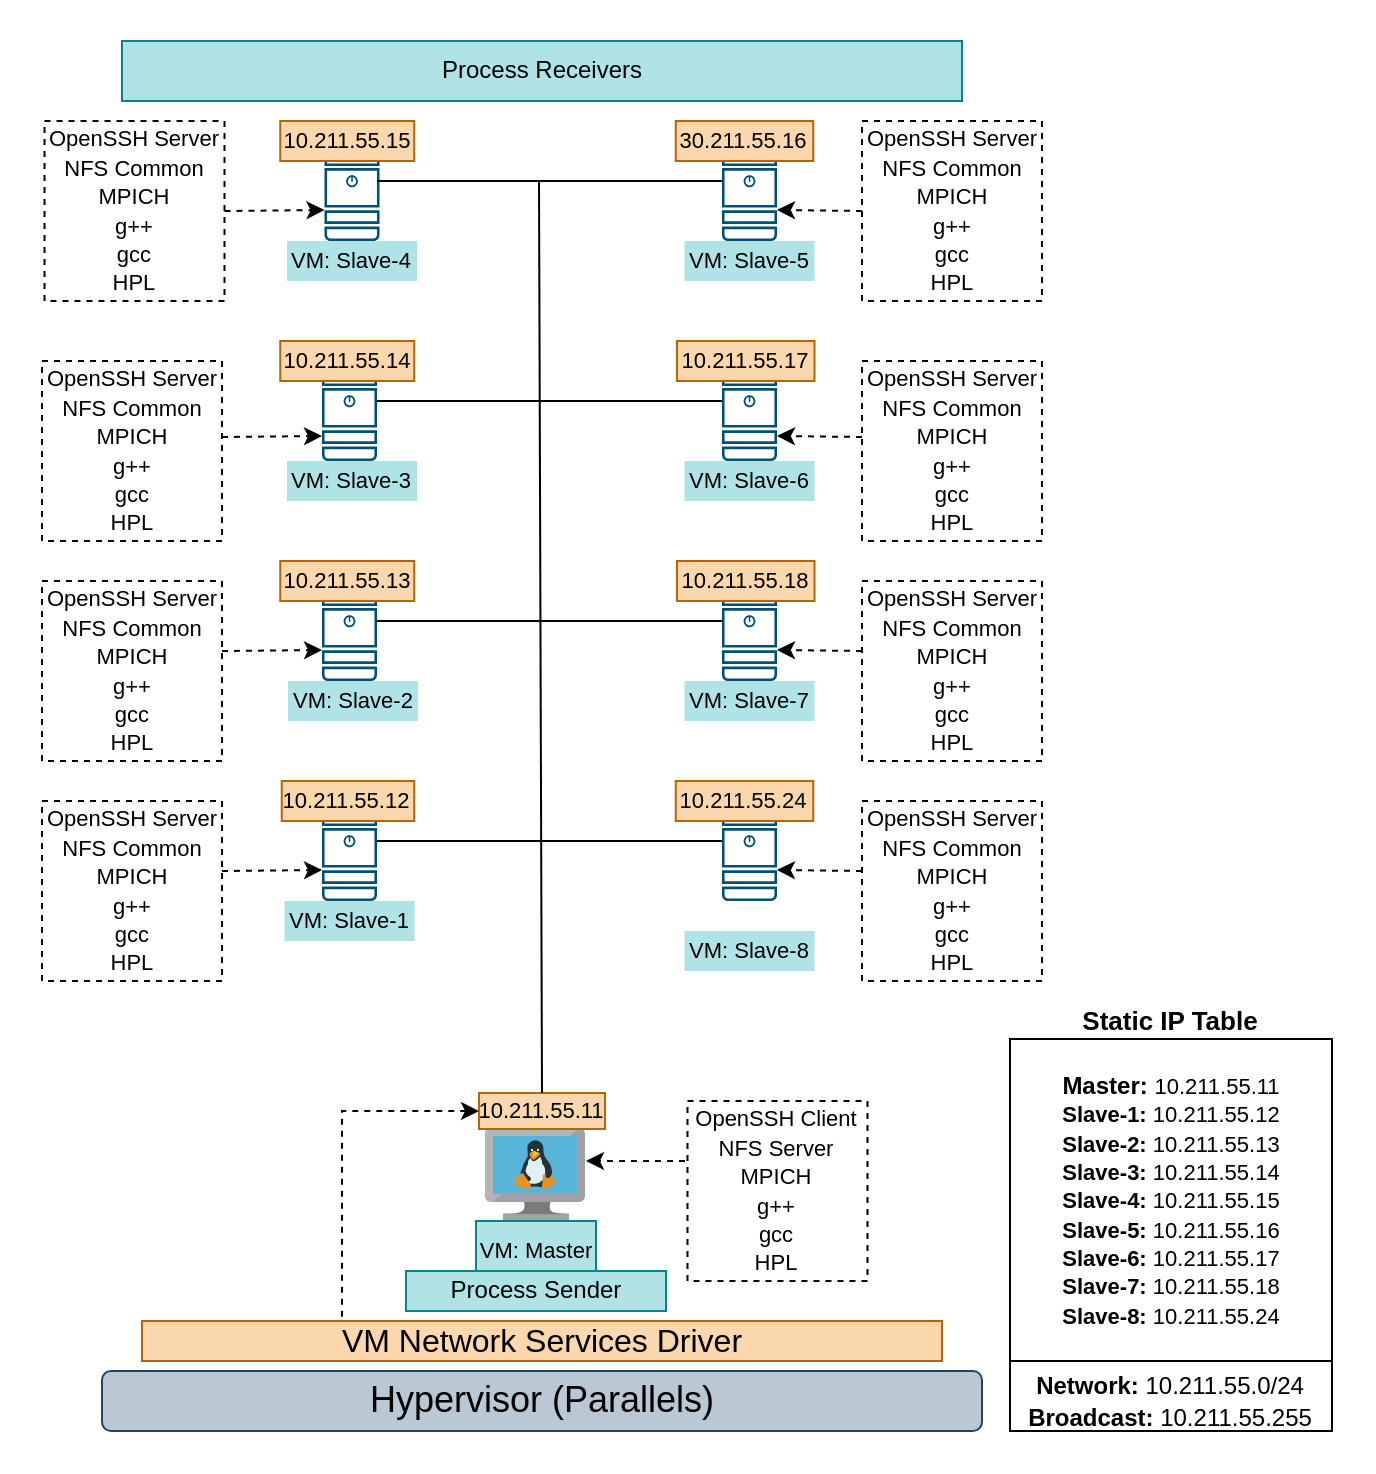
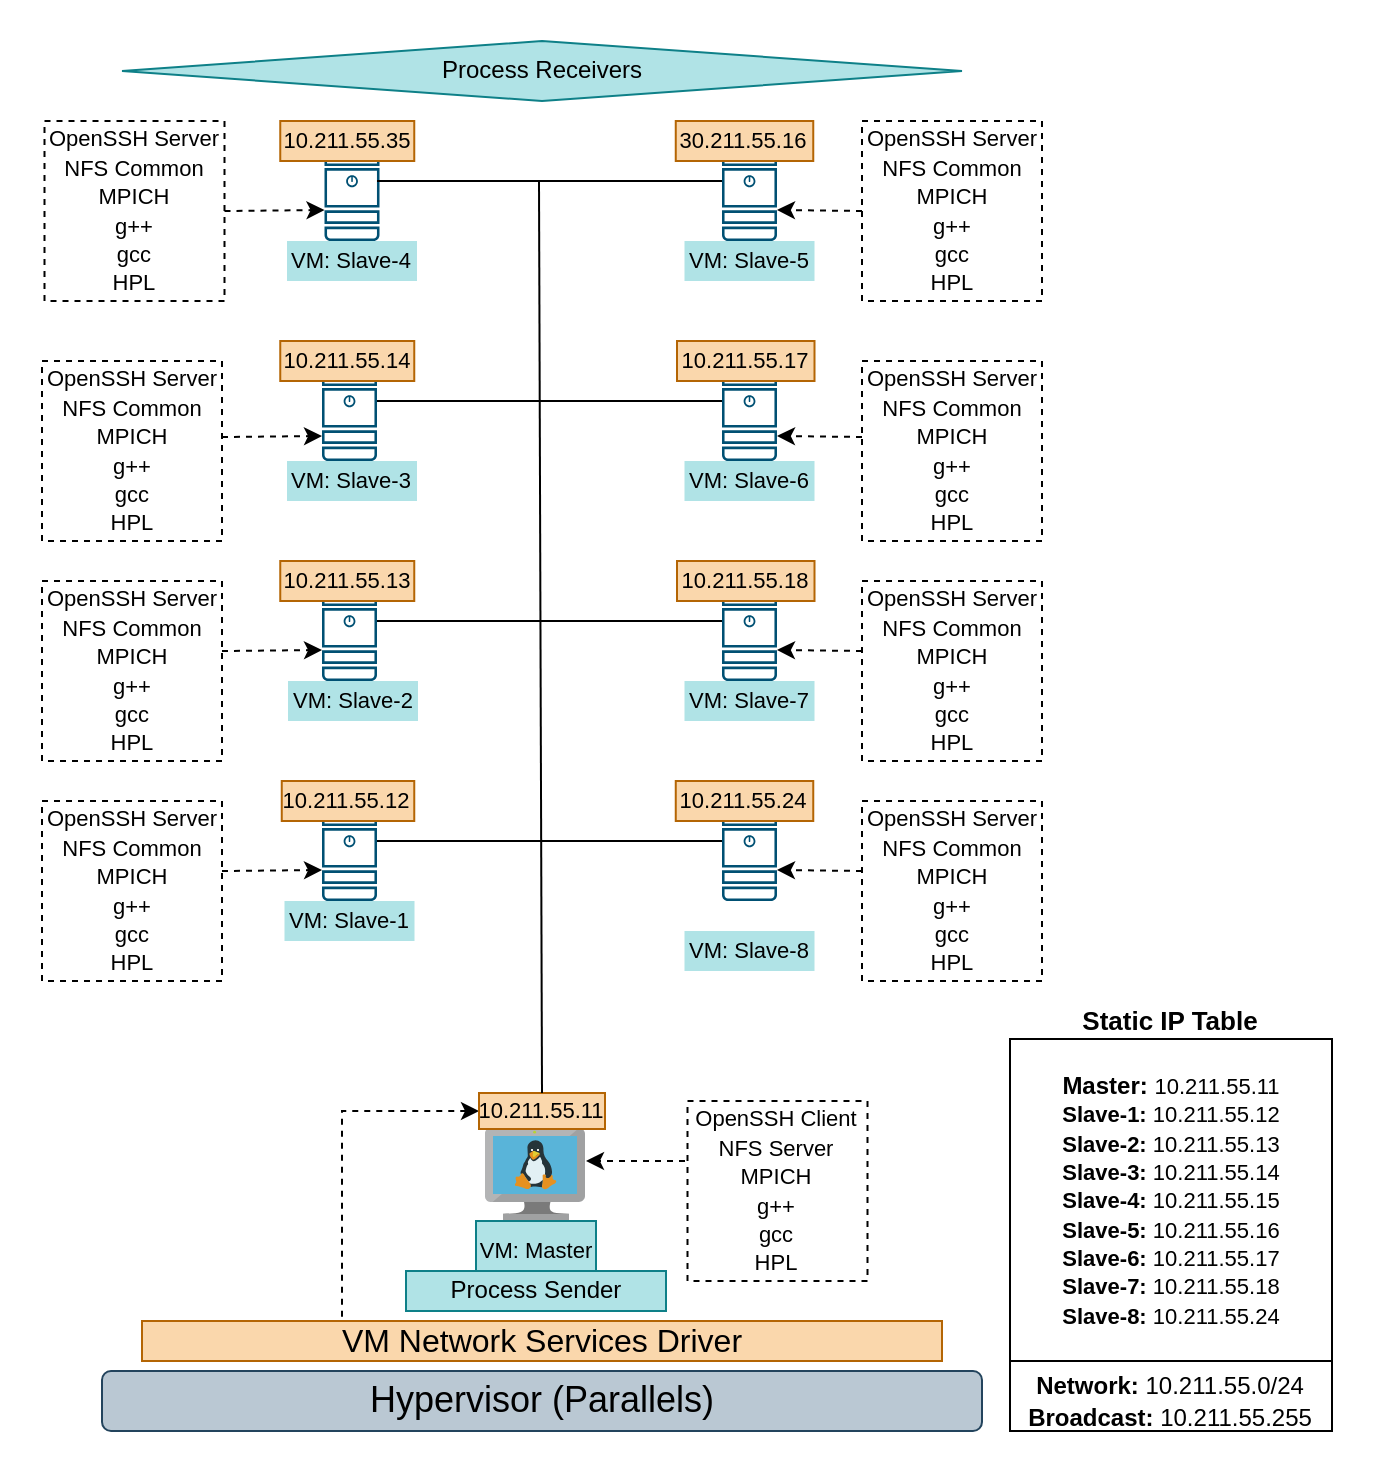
(542, 71) -> (542, 71)
(348, 141) -> (348, 141)
